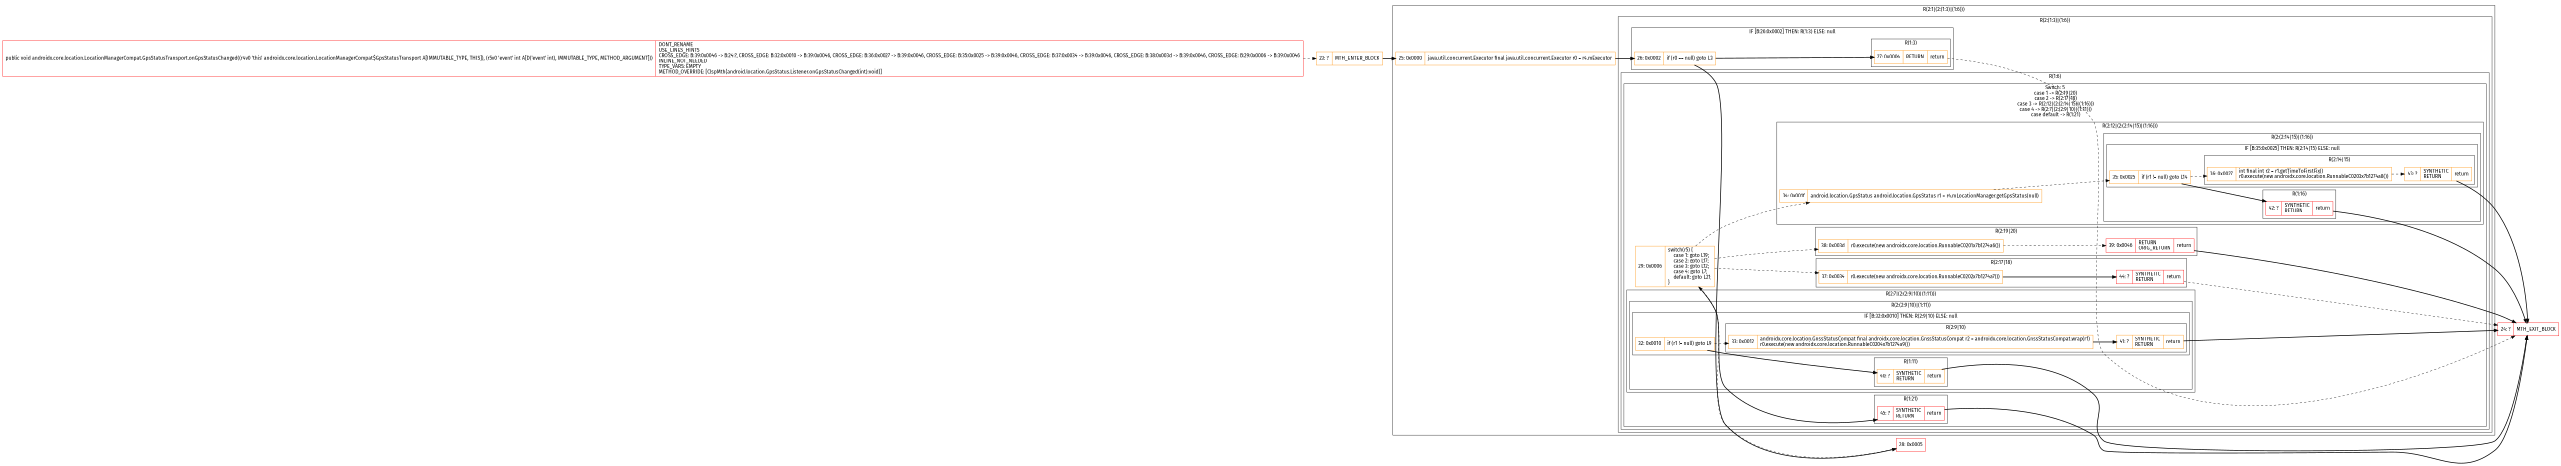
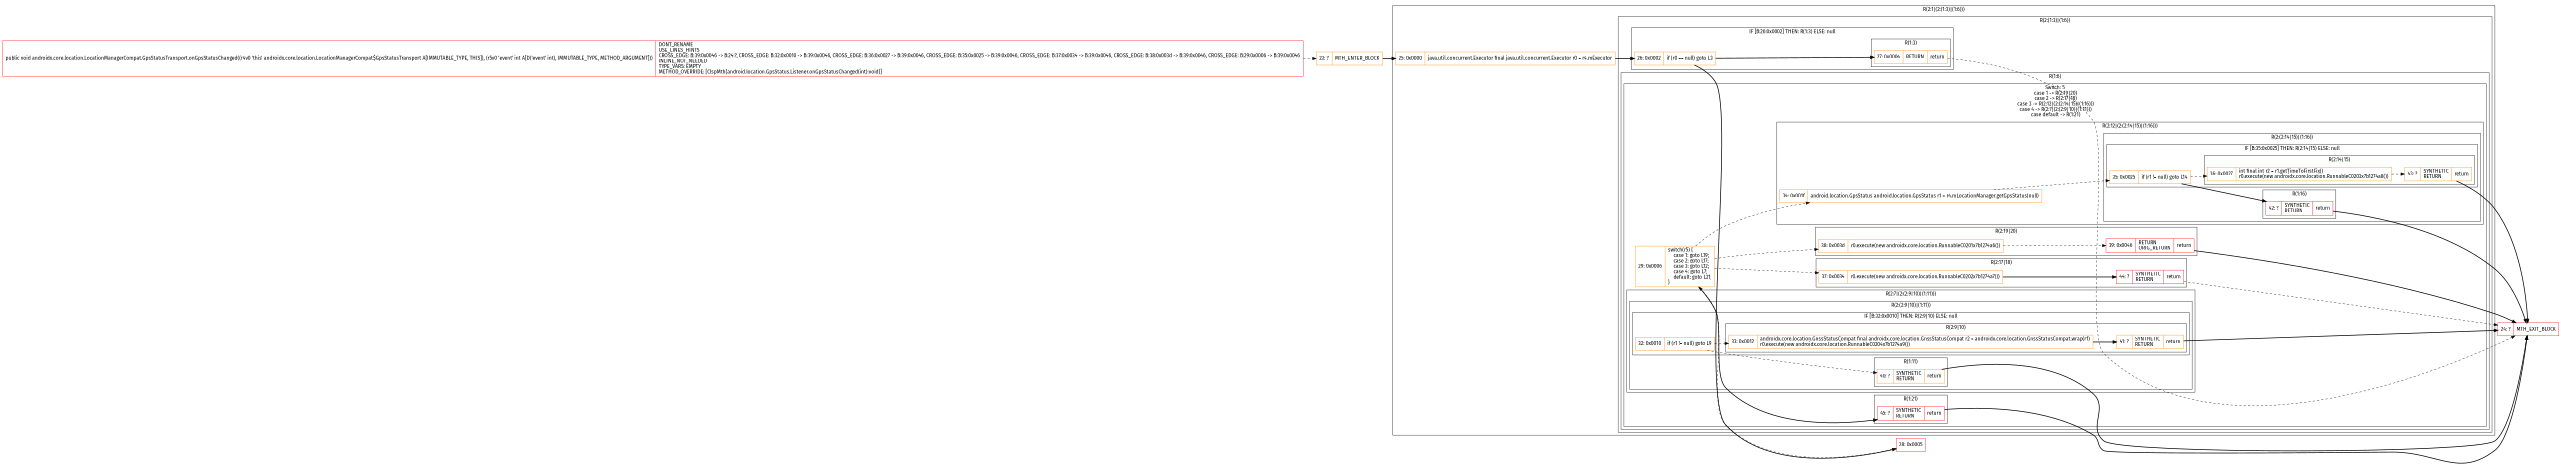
(1790, 363) -> (1790, 363)
